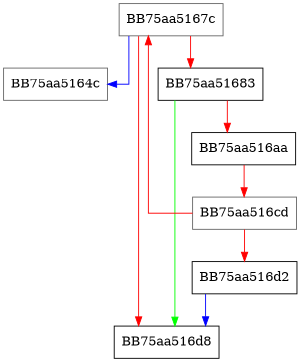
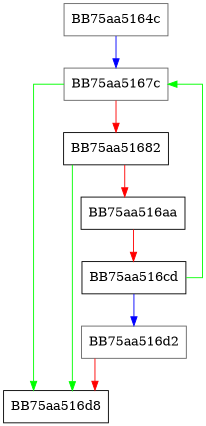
(129, 66) -> (116, 47)
(211, 84) -> (116, 149)
(148, 151) -> (202, 176)
(139, 176) -> (34, 218)
(245, 213) -> (134, 278)
(245, 241) -> (134, 305)
(245, 278) -> (134, 342)
(206, 305) -> (95, 370)
